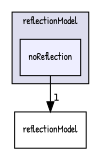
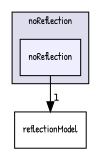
(50, 22) -> (50, 22)
